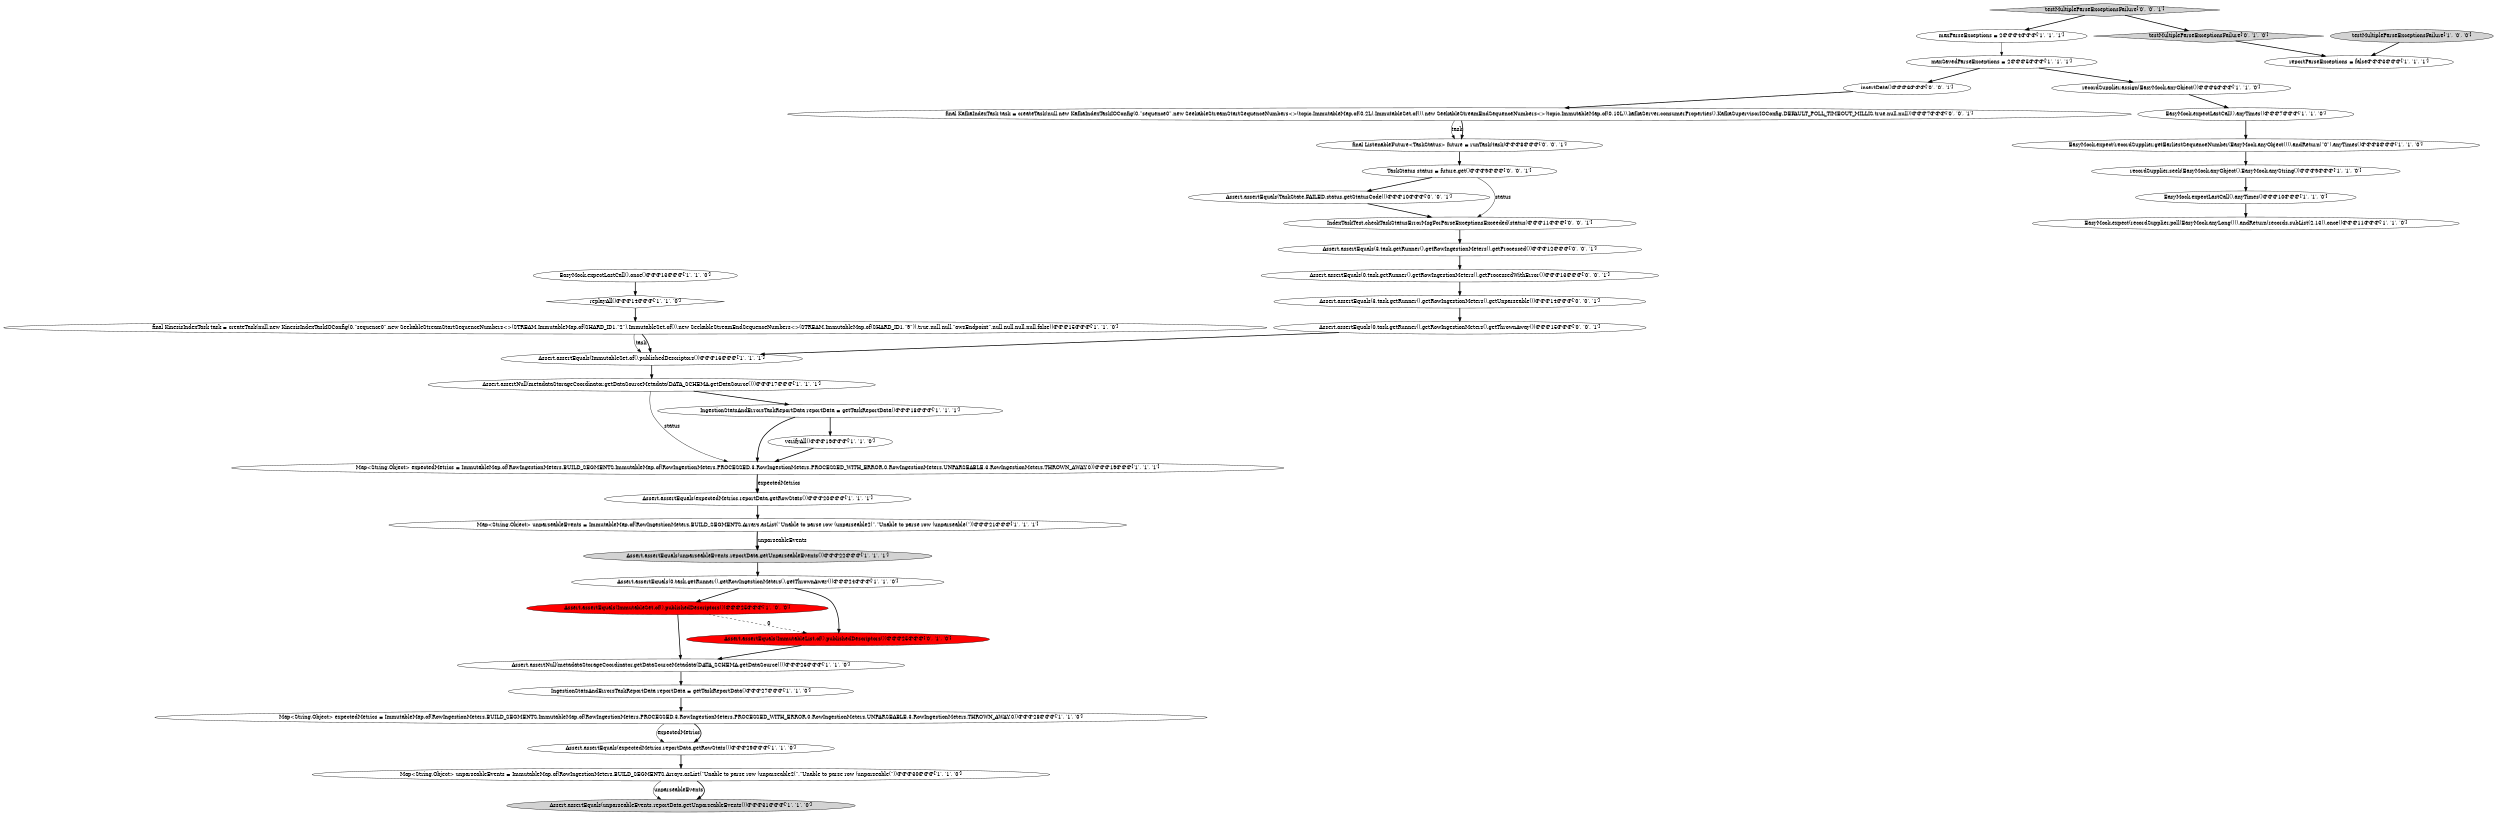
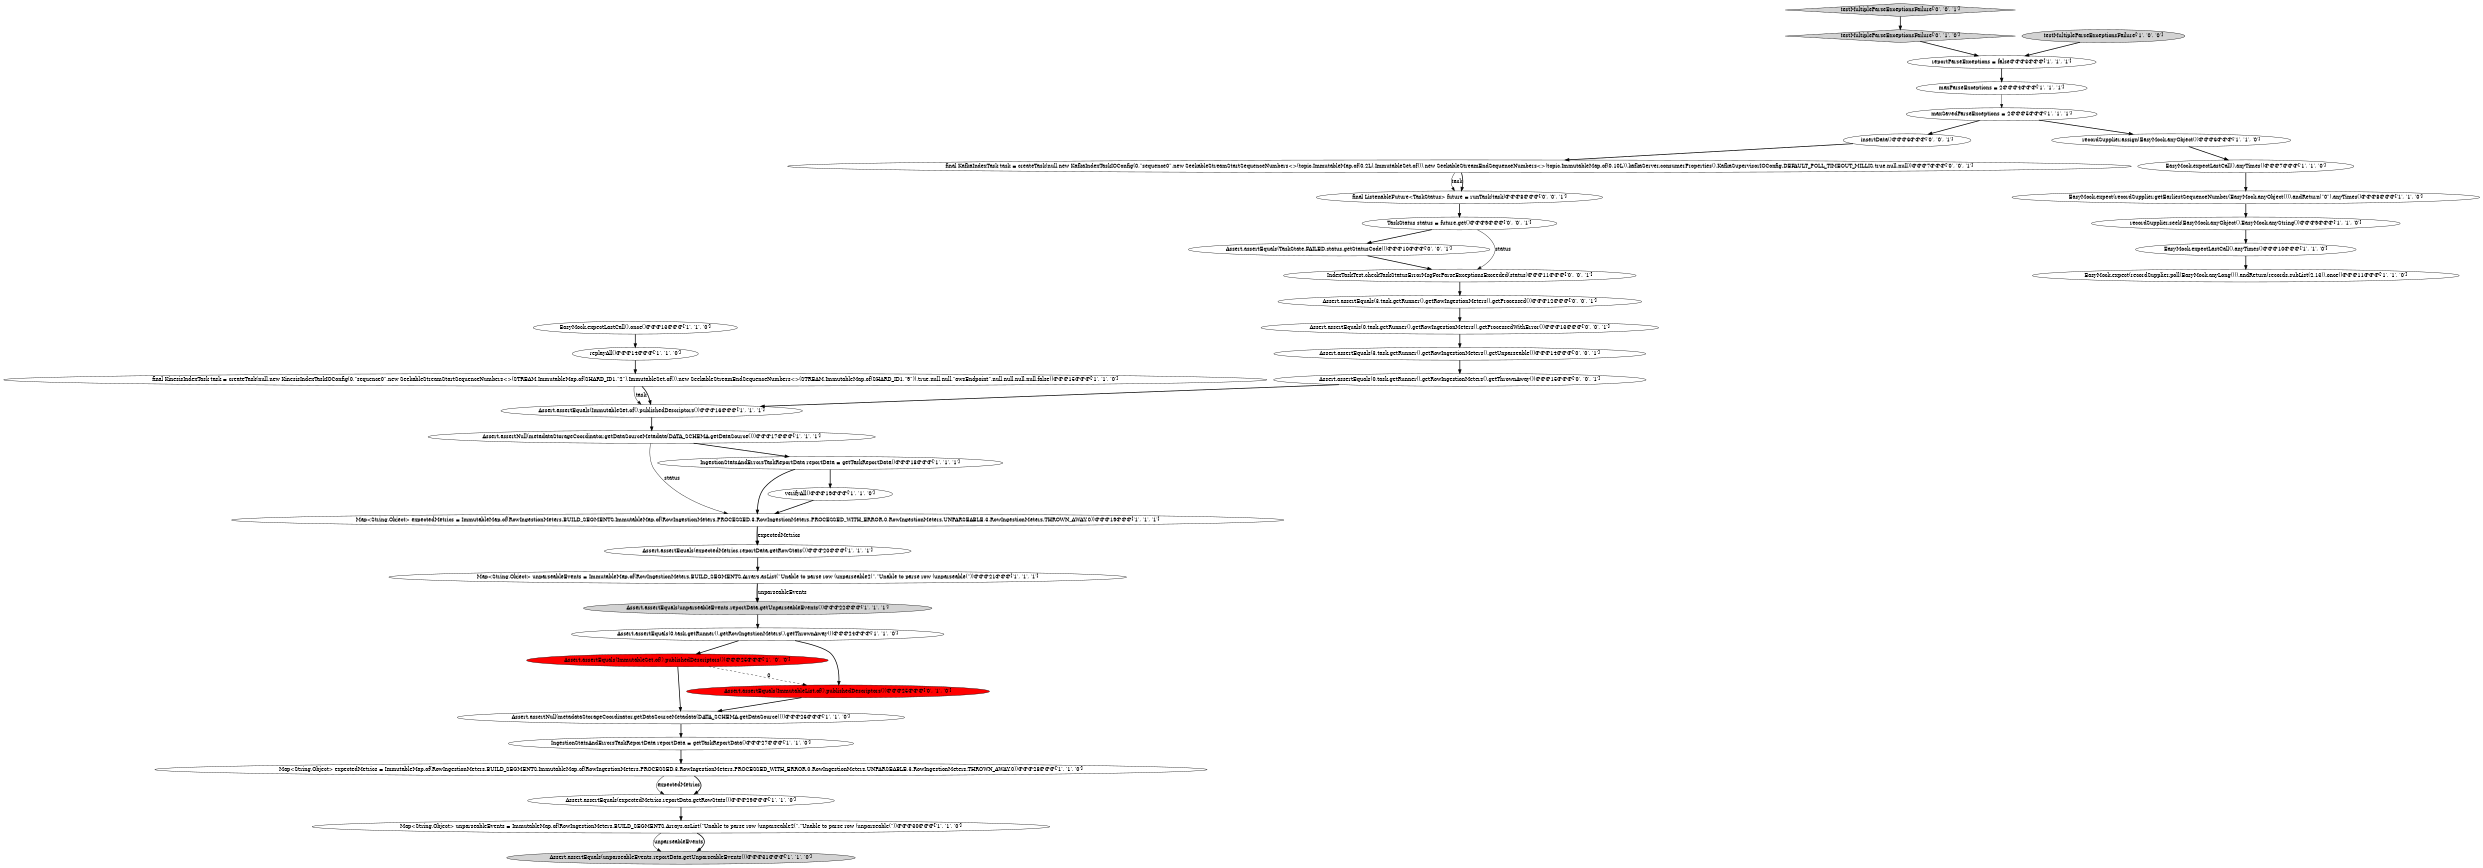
(2057, 22) -> (2002, 73)
(635, 302) -> (635, 354)
